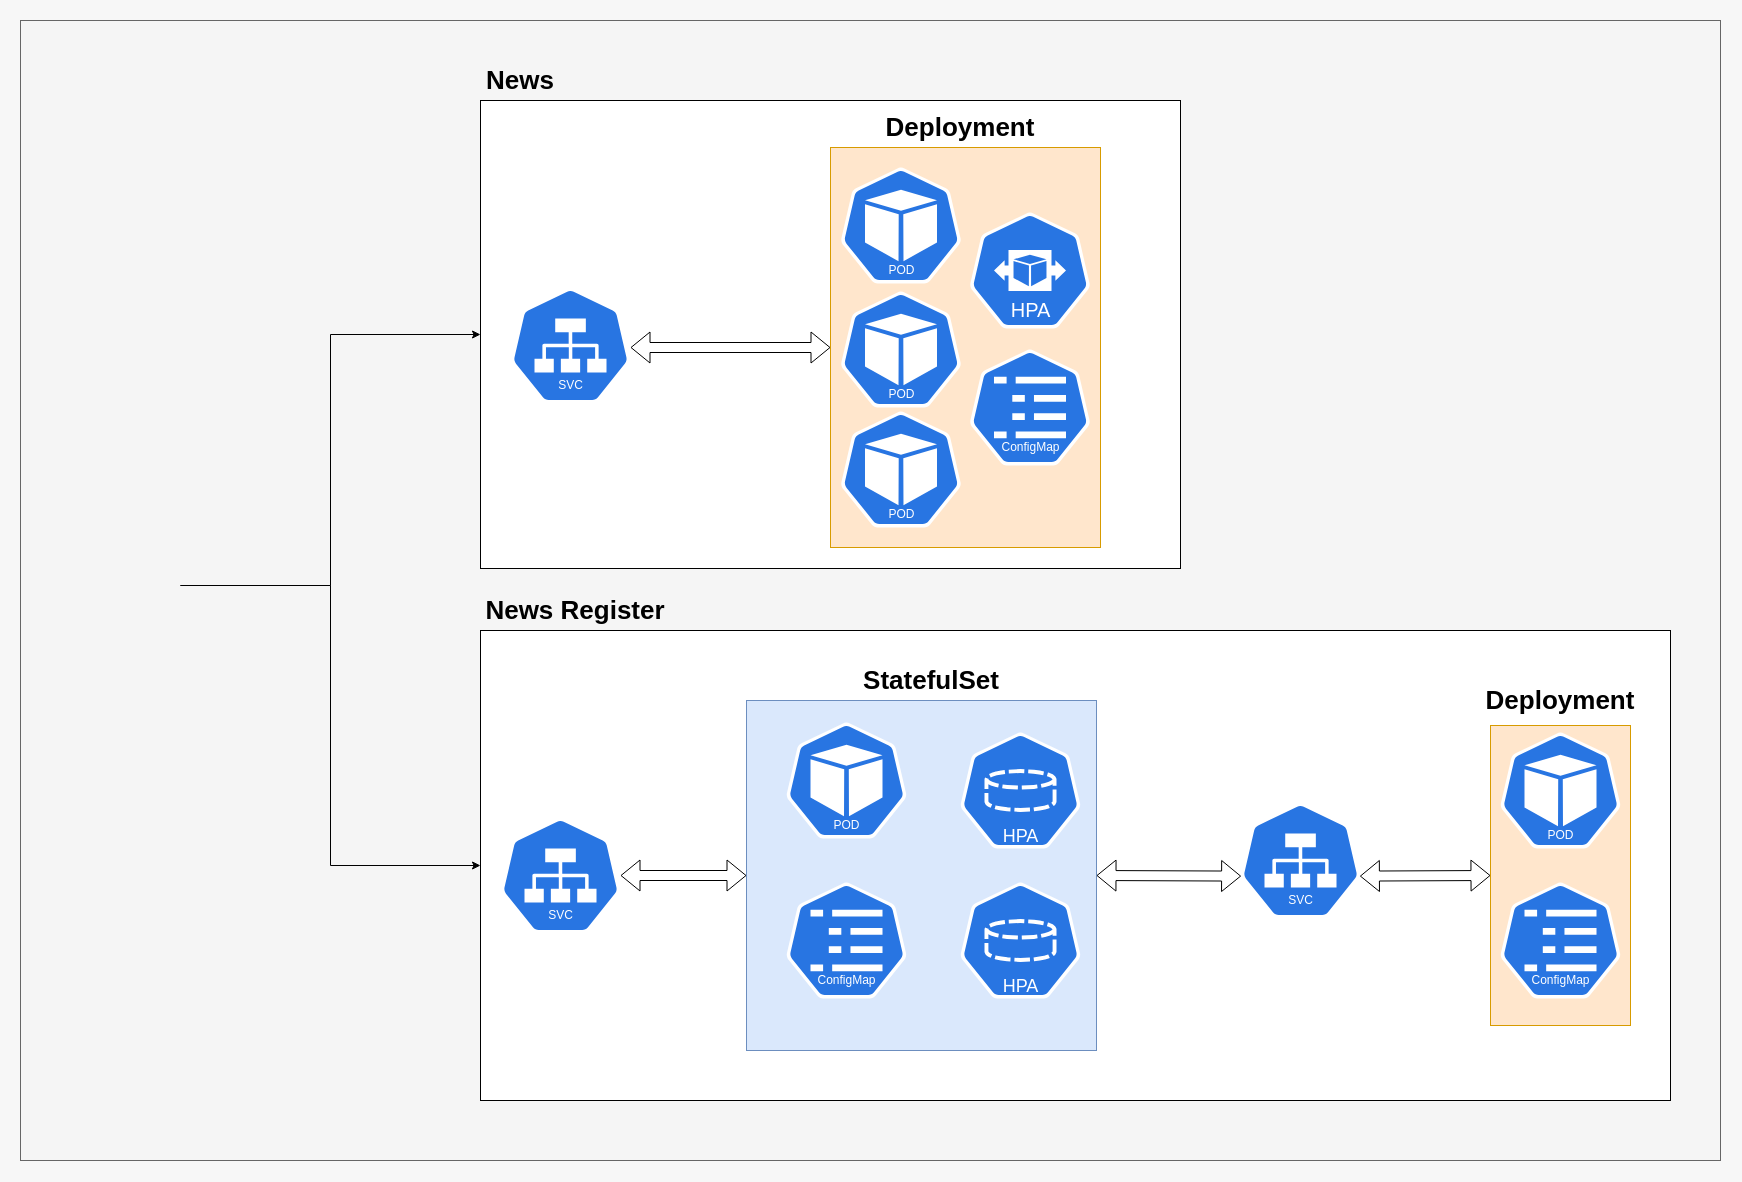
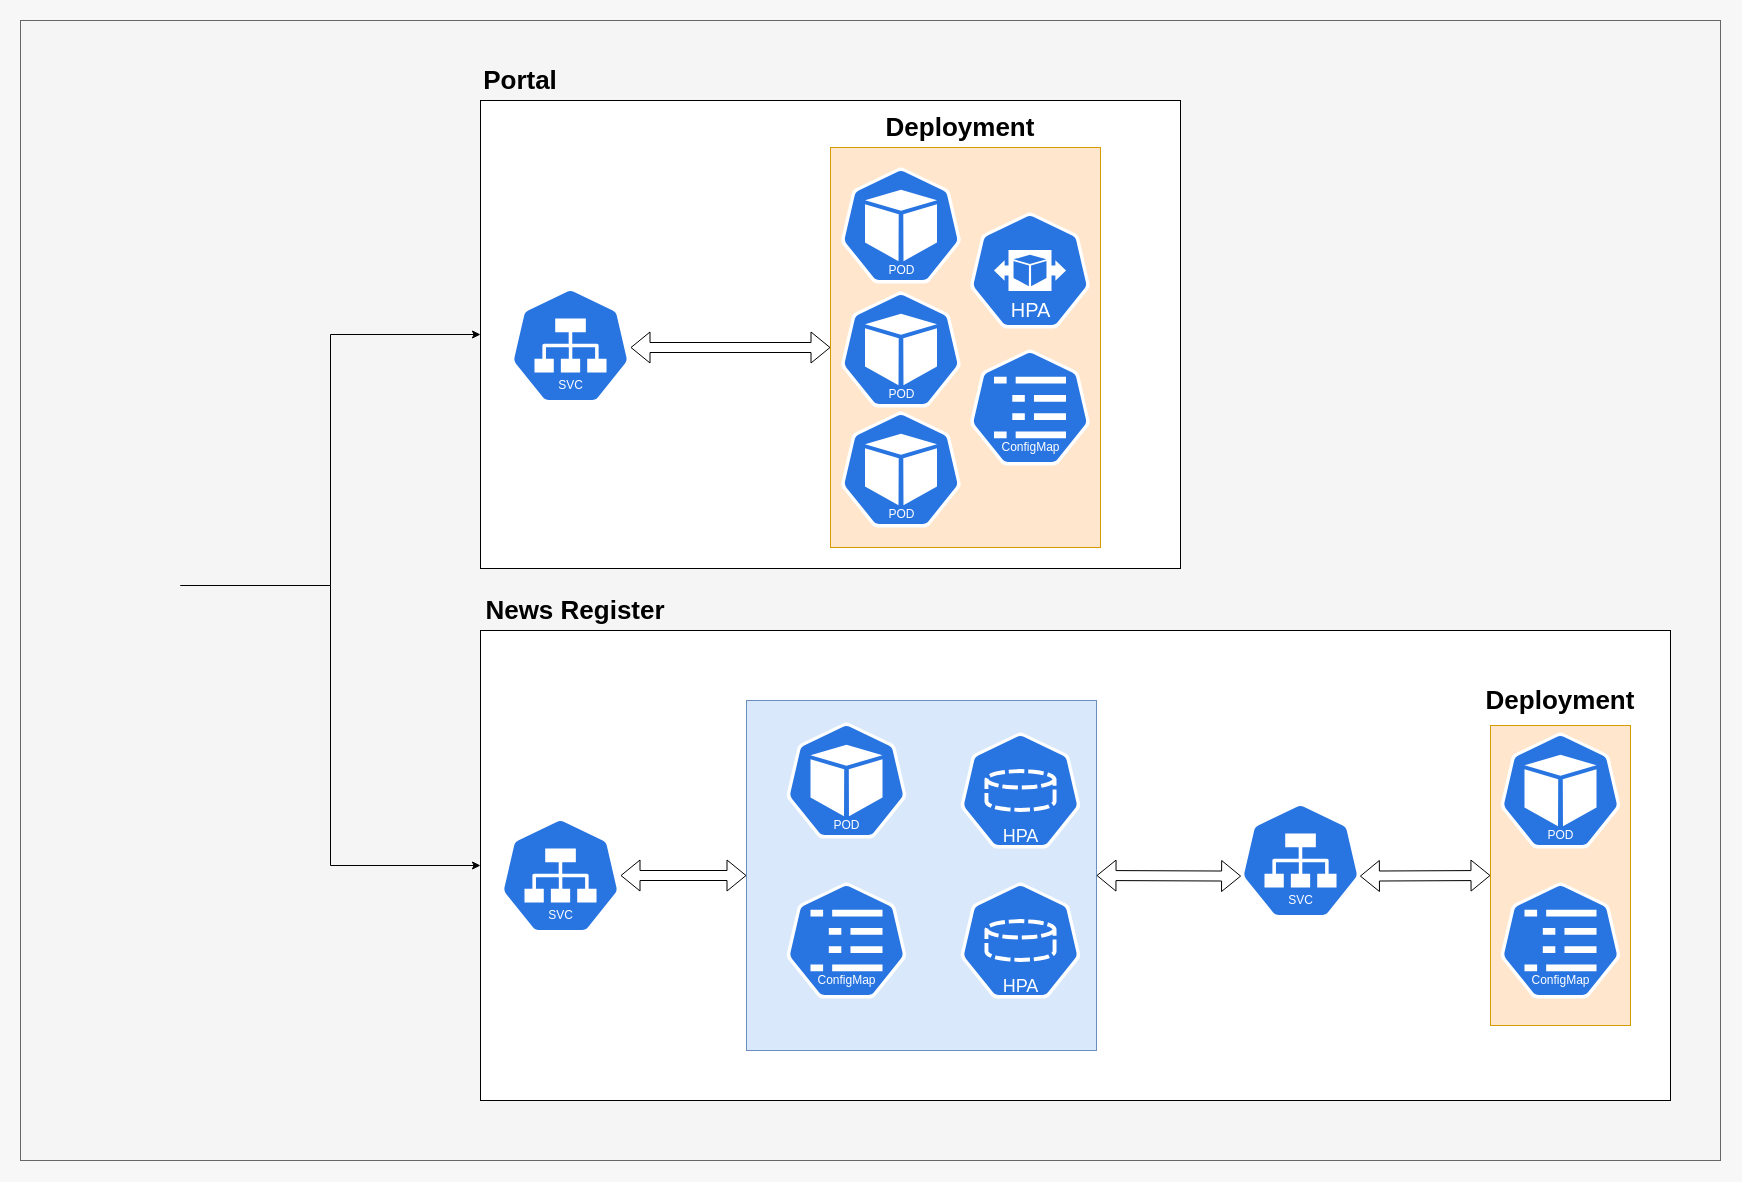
(521, 81) -> (521, 81)
(932, 681) -> none
